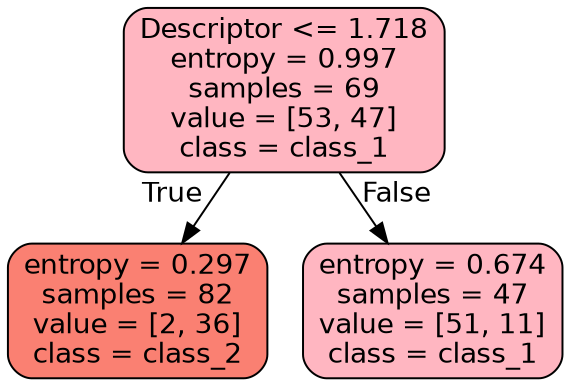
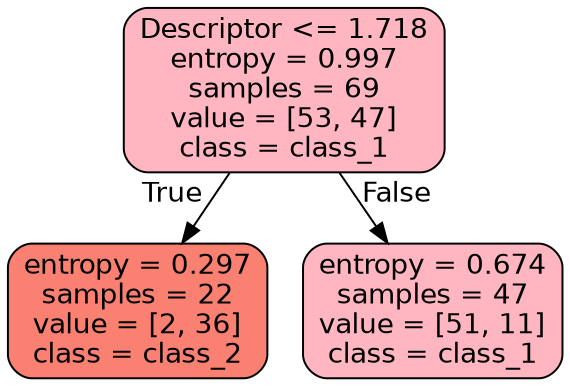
(138, 311) -> (138, 311)
